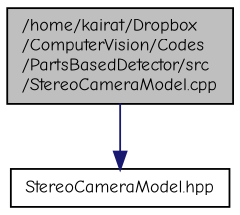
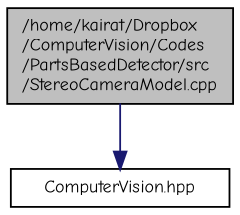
(120, 188) -> (120, 188)
